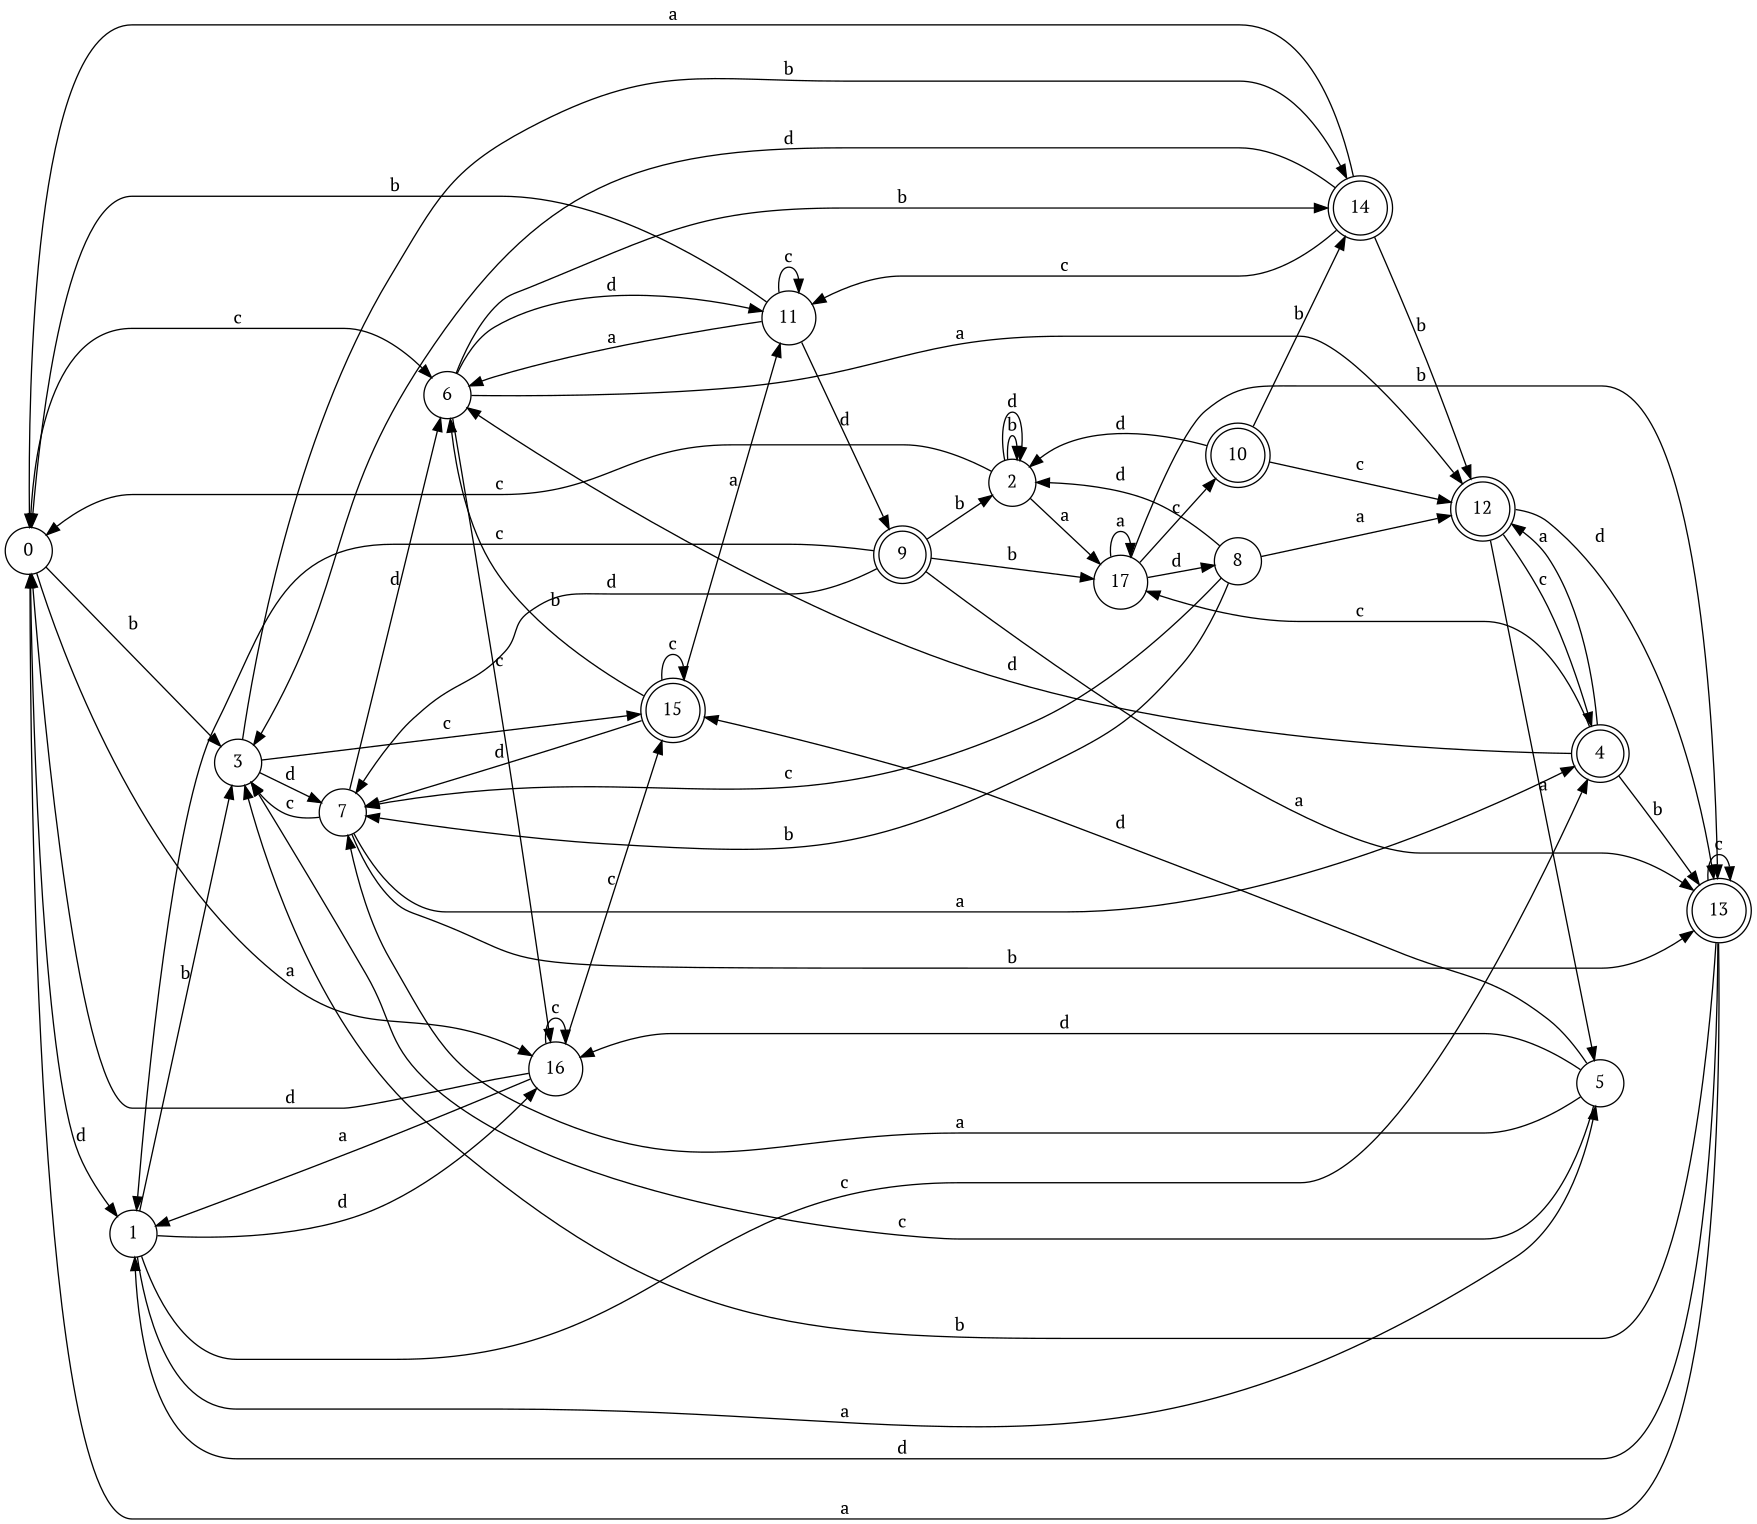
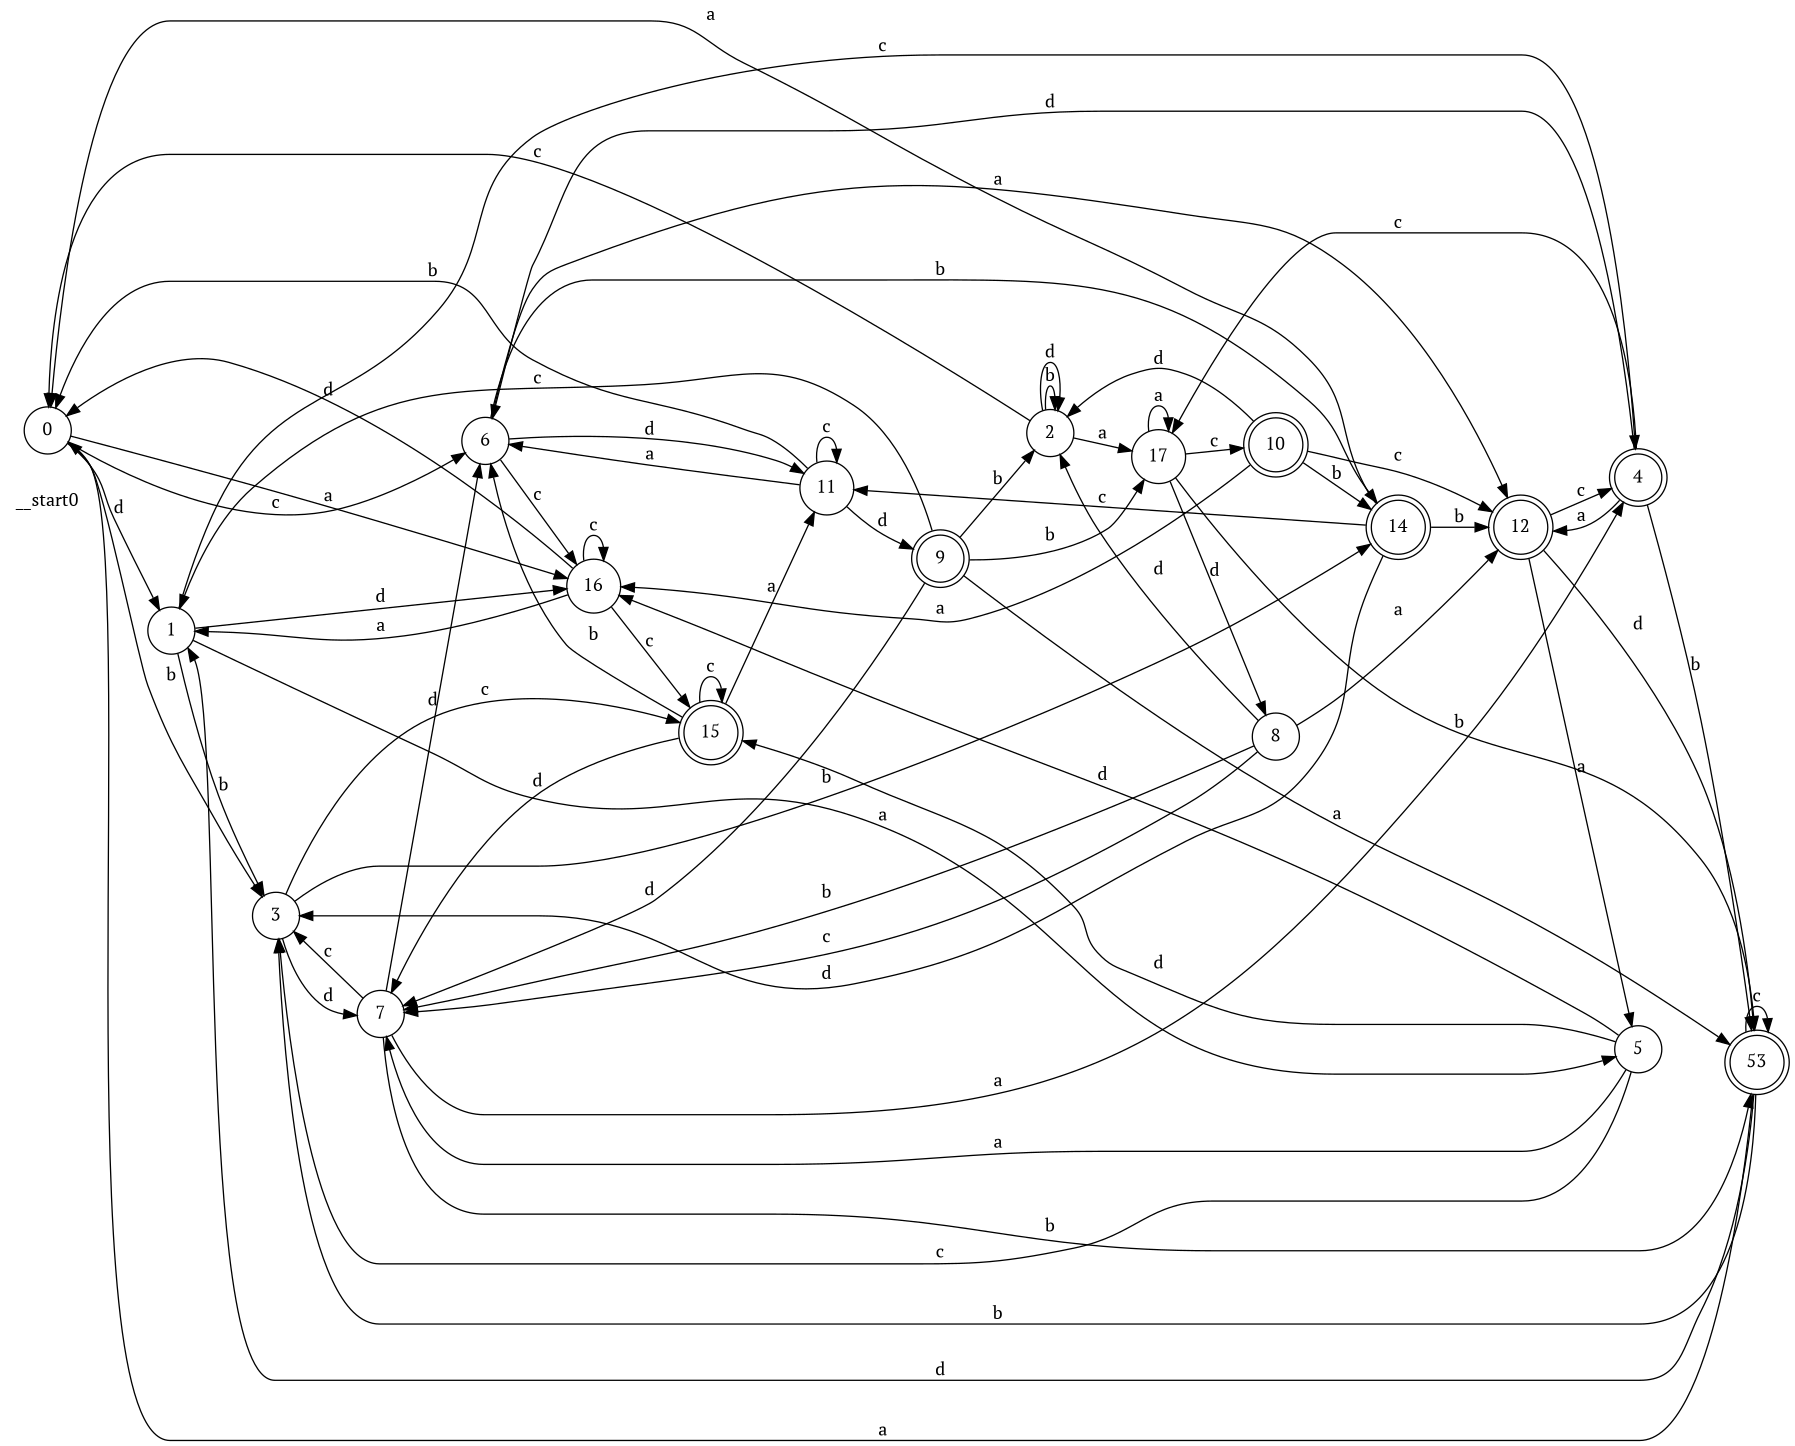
none -> (48, 501)
none -> (962, 620)
(1719, 911) -> (1757, 1062)
